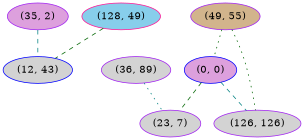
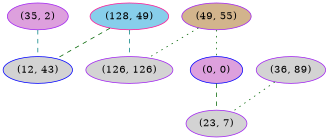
(234, 96) -> (129, 43)
(153, 97) -> (253, 97)
